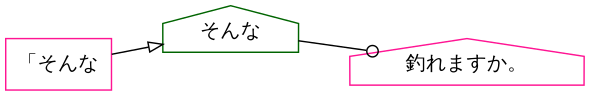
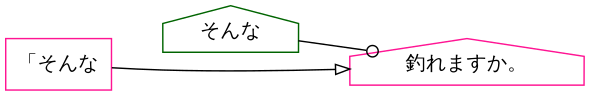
(130, 51) -> (223, 71)
